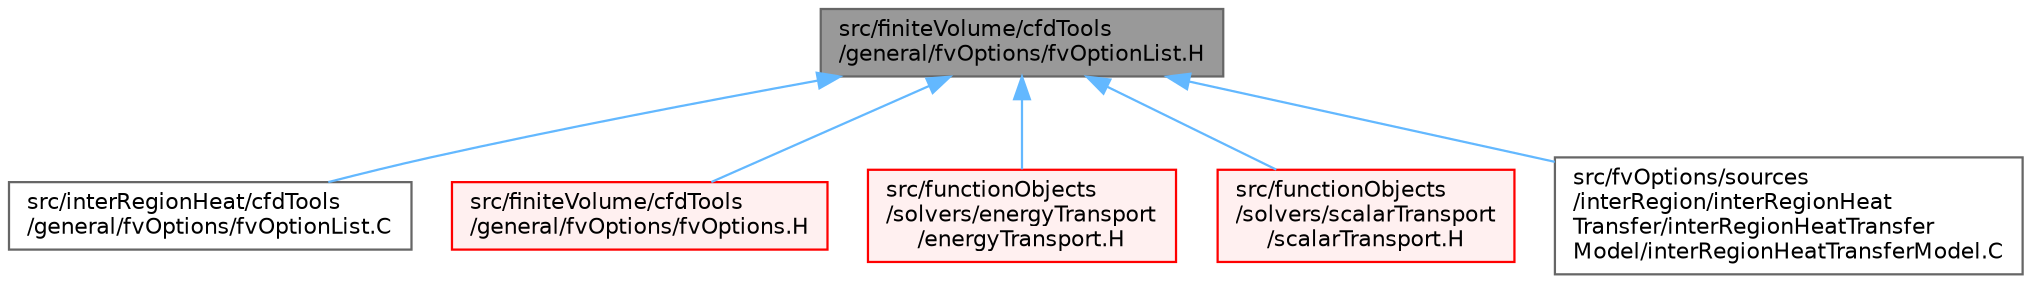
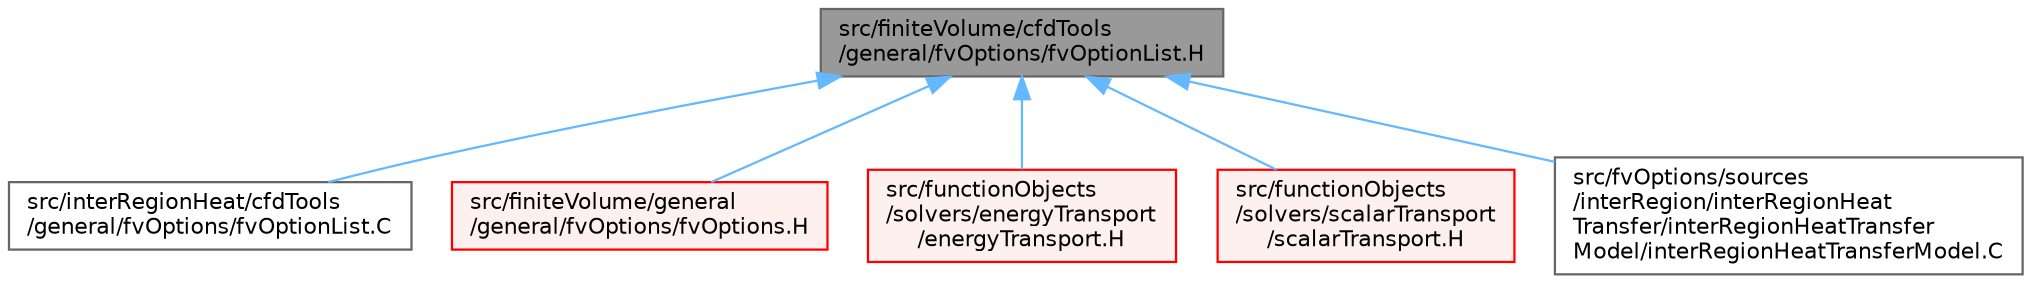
(640, 216) -> (640, 216)
